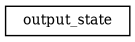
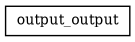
(68, 21) -> (68, 21)
